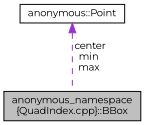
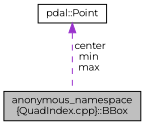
(72, 14) -> (72, 14)
